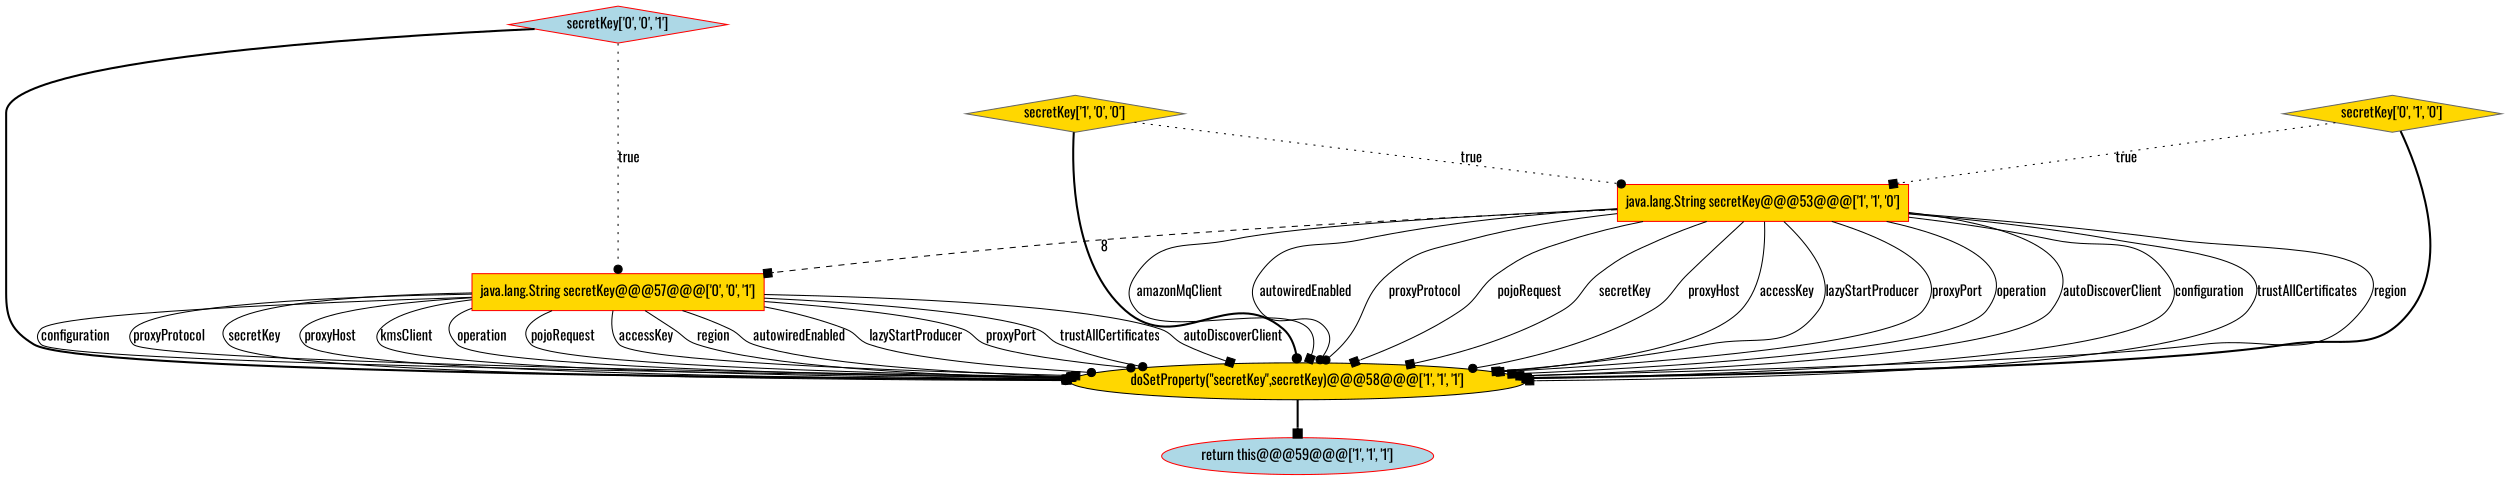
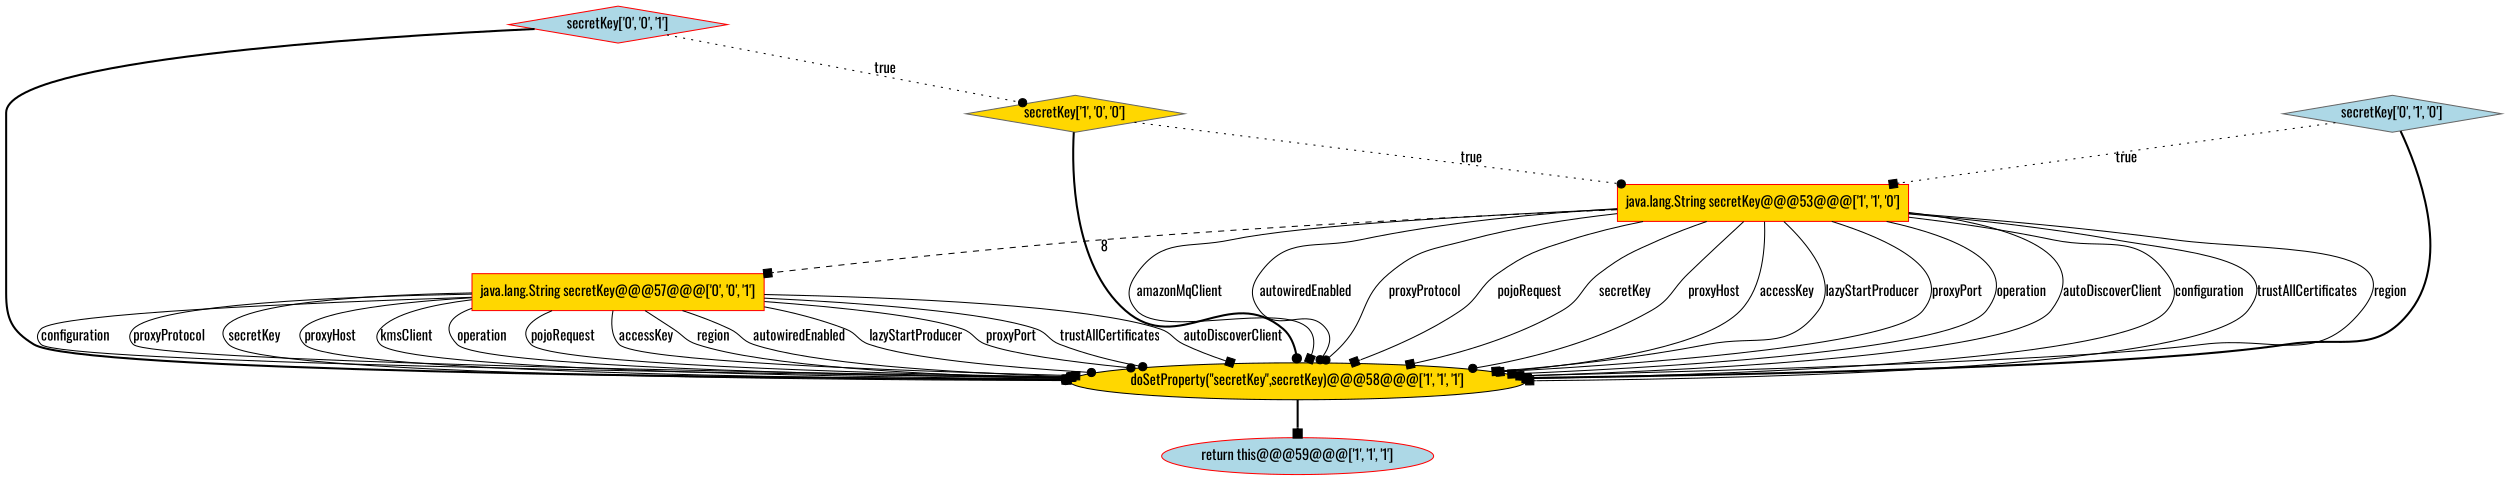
(2392, 114) -> (2392, 114)
(618, 154) -> (843, 68)
